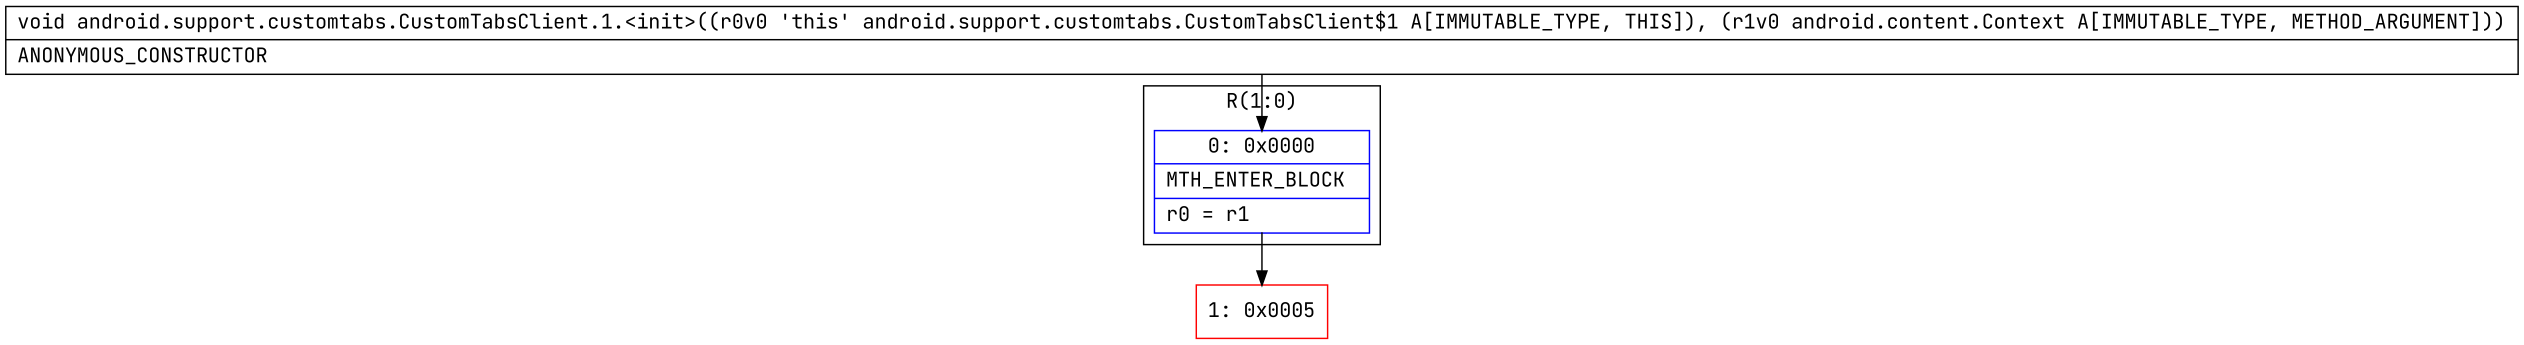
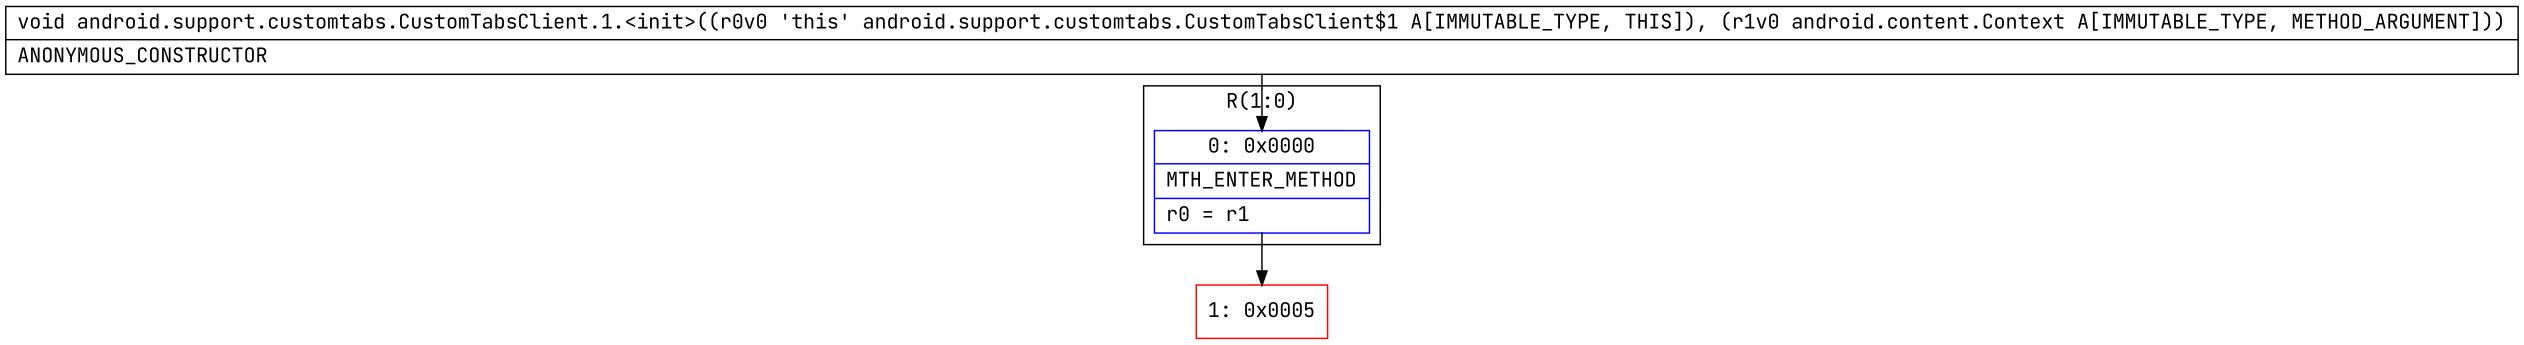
(1255, 180) -> (1262, 180)
